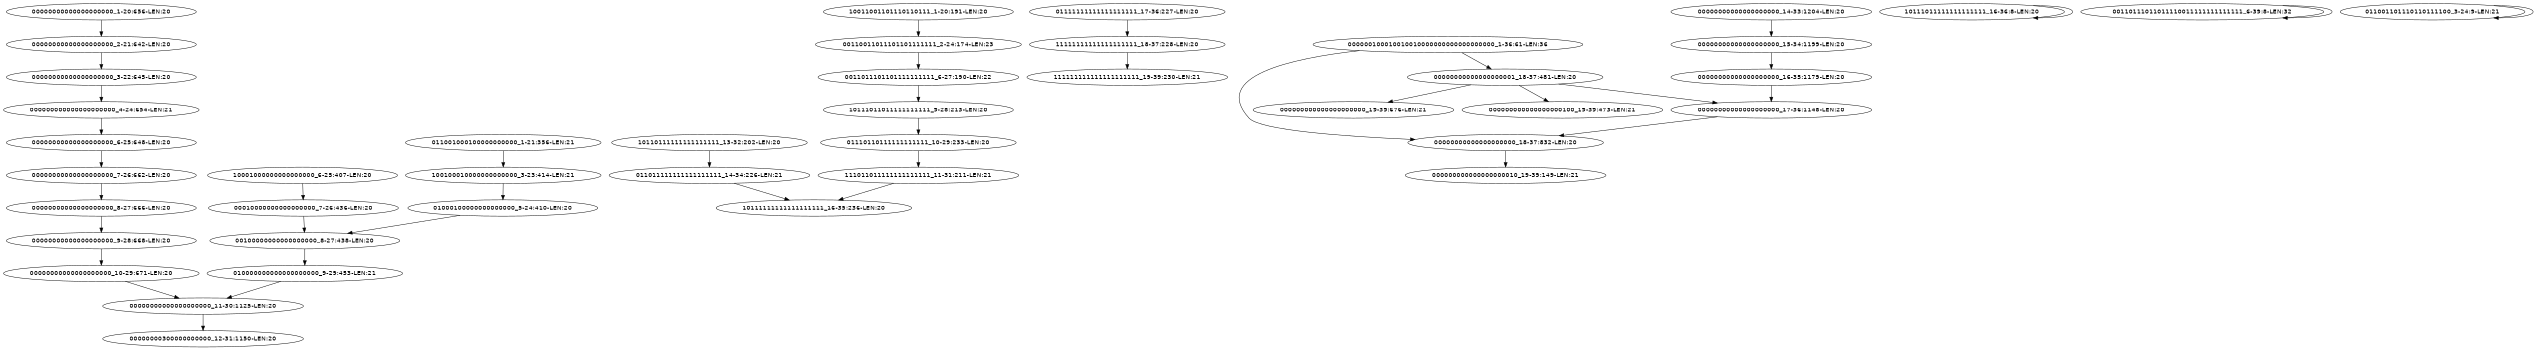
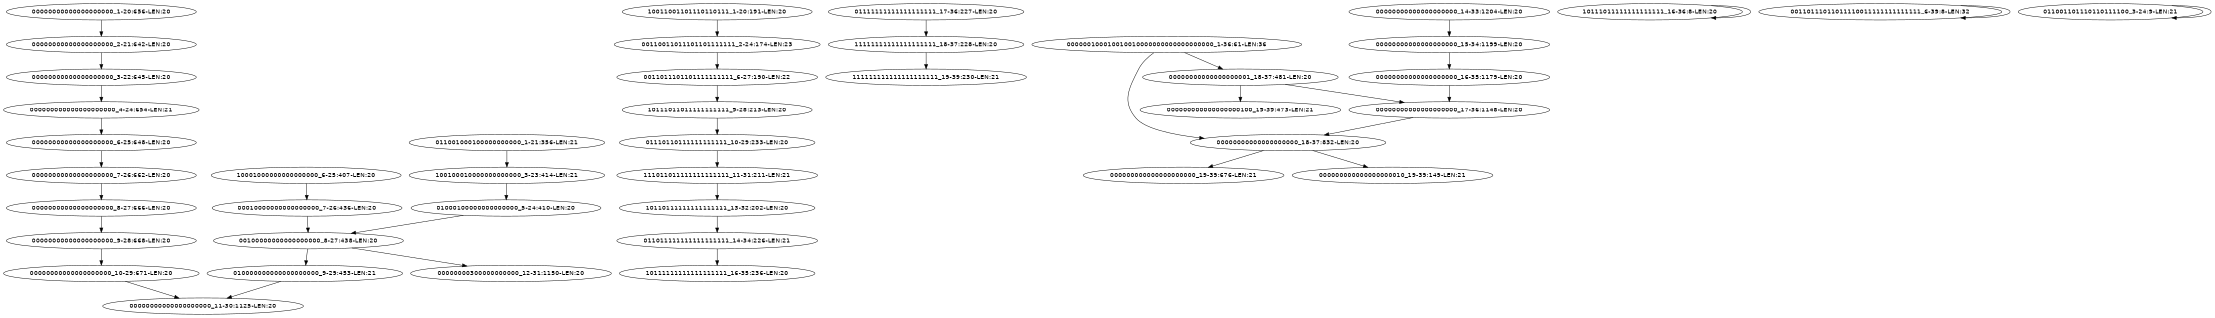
(1432, 93) -> (1238, 158)
(868, 191) -> (717, 189)
(203, 320) -> (407, 257)
